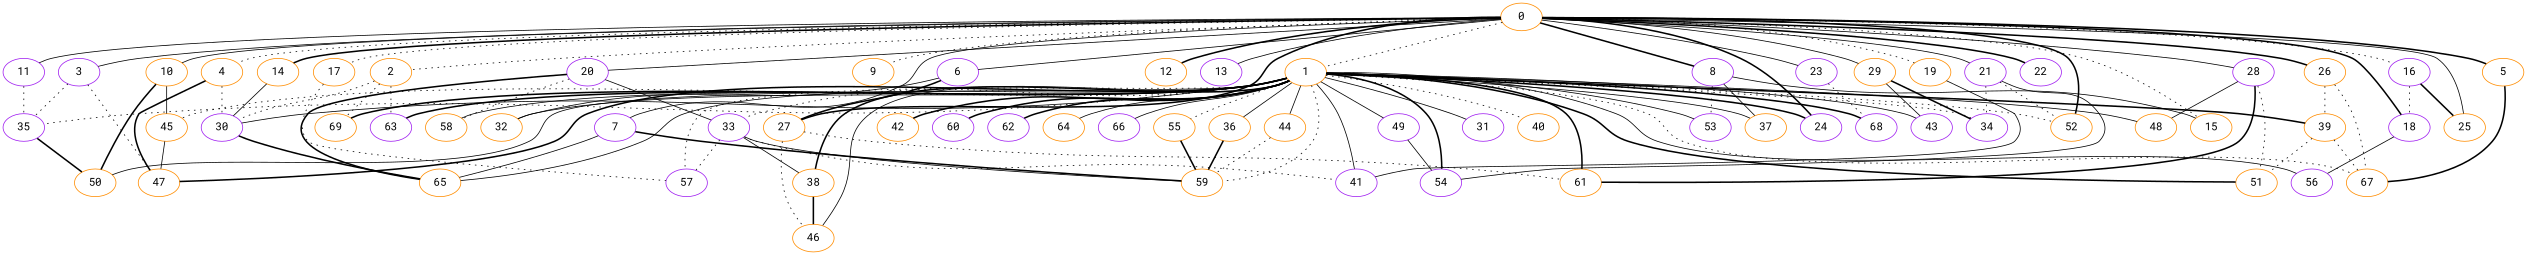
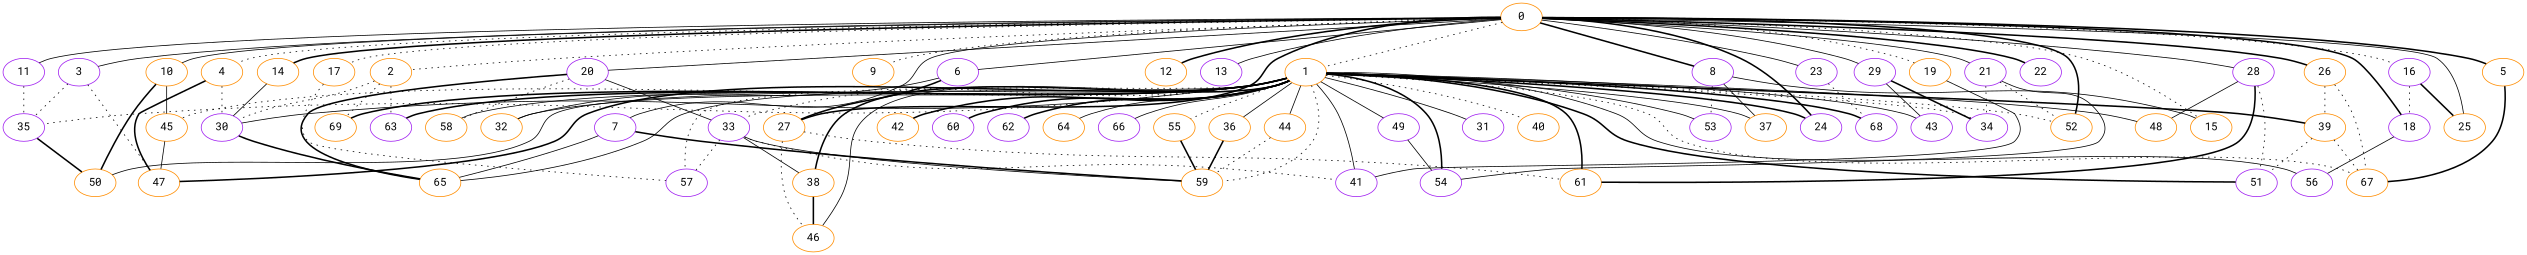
(1875, 72) -> (1875, 72)
(2257, 183) -> (2257, 183)
